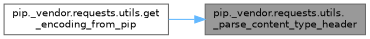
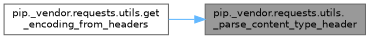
(86, 19) -> (86, 19)
